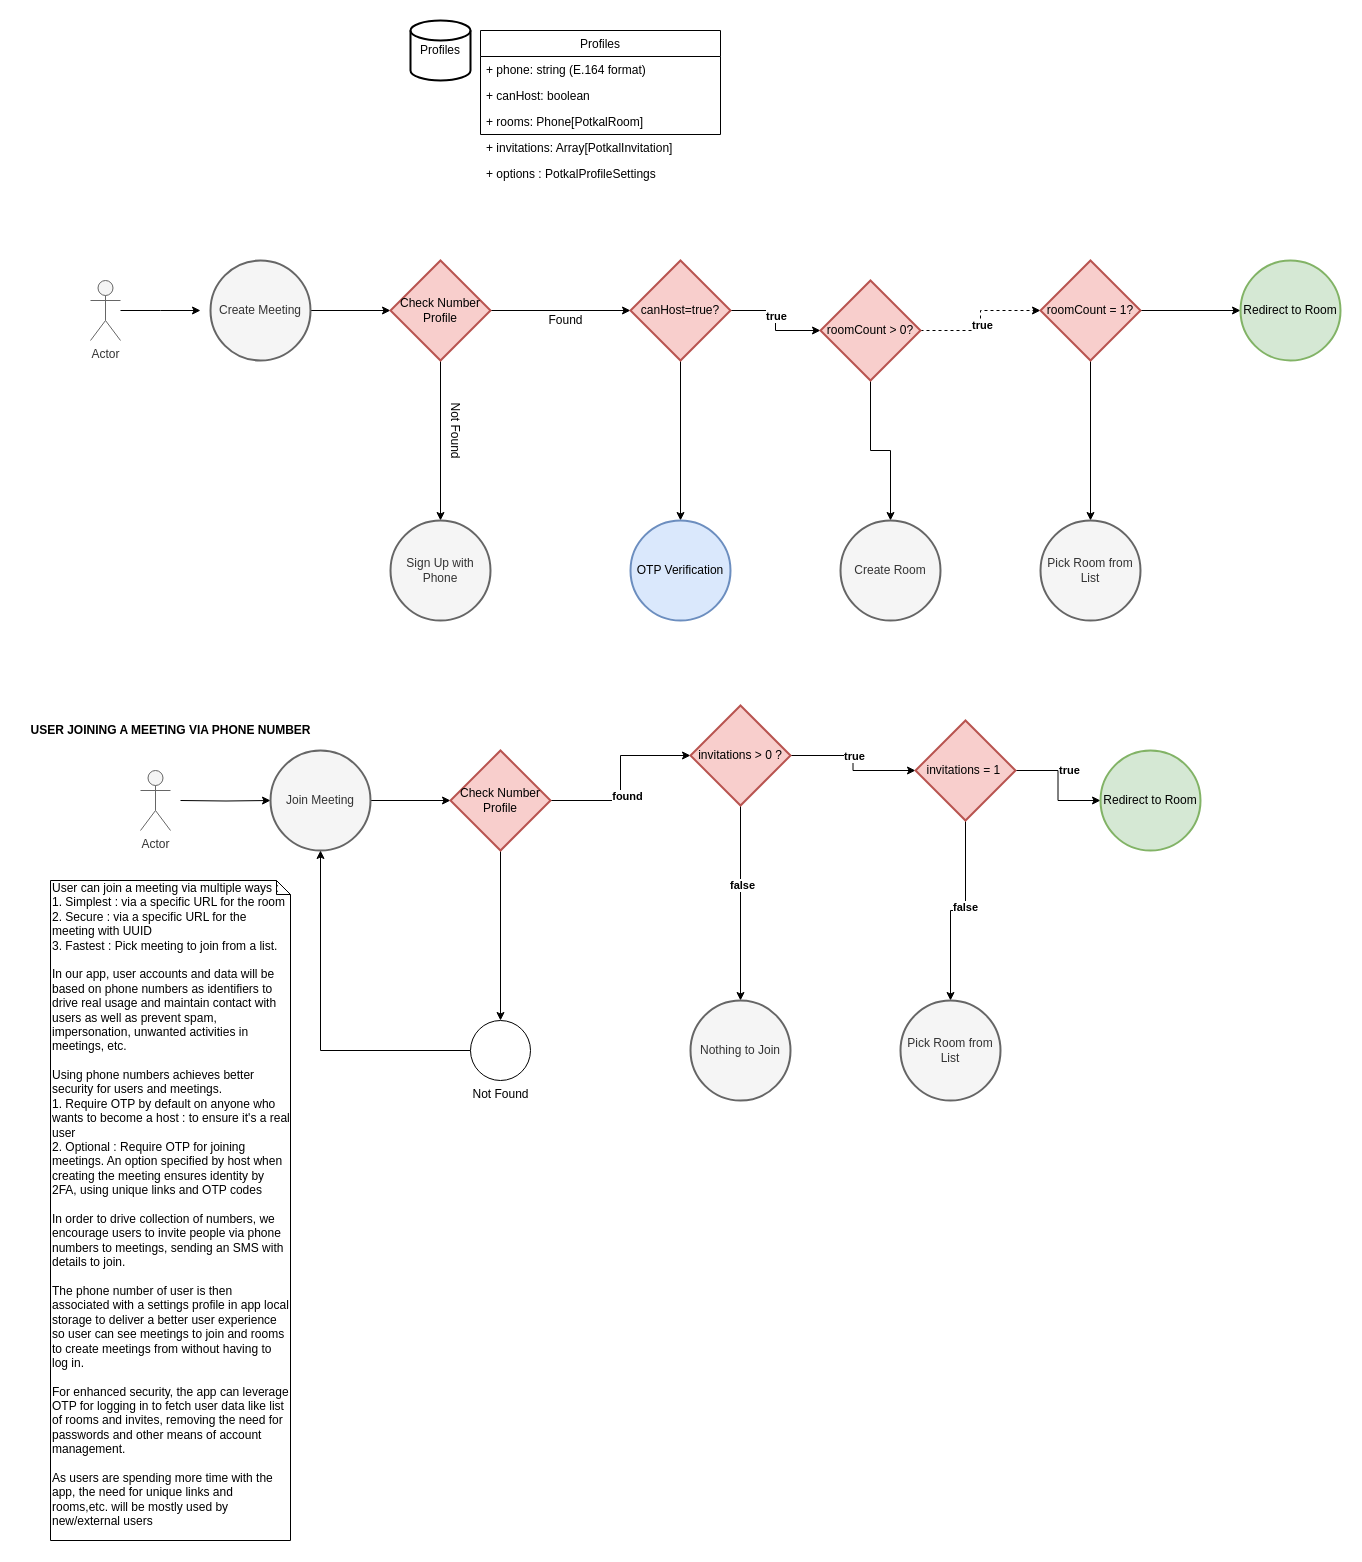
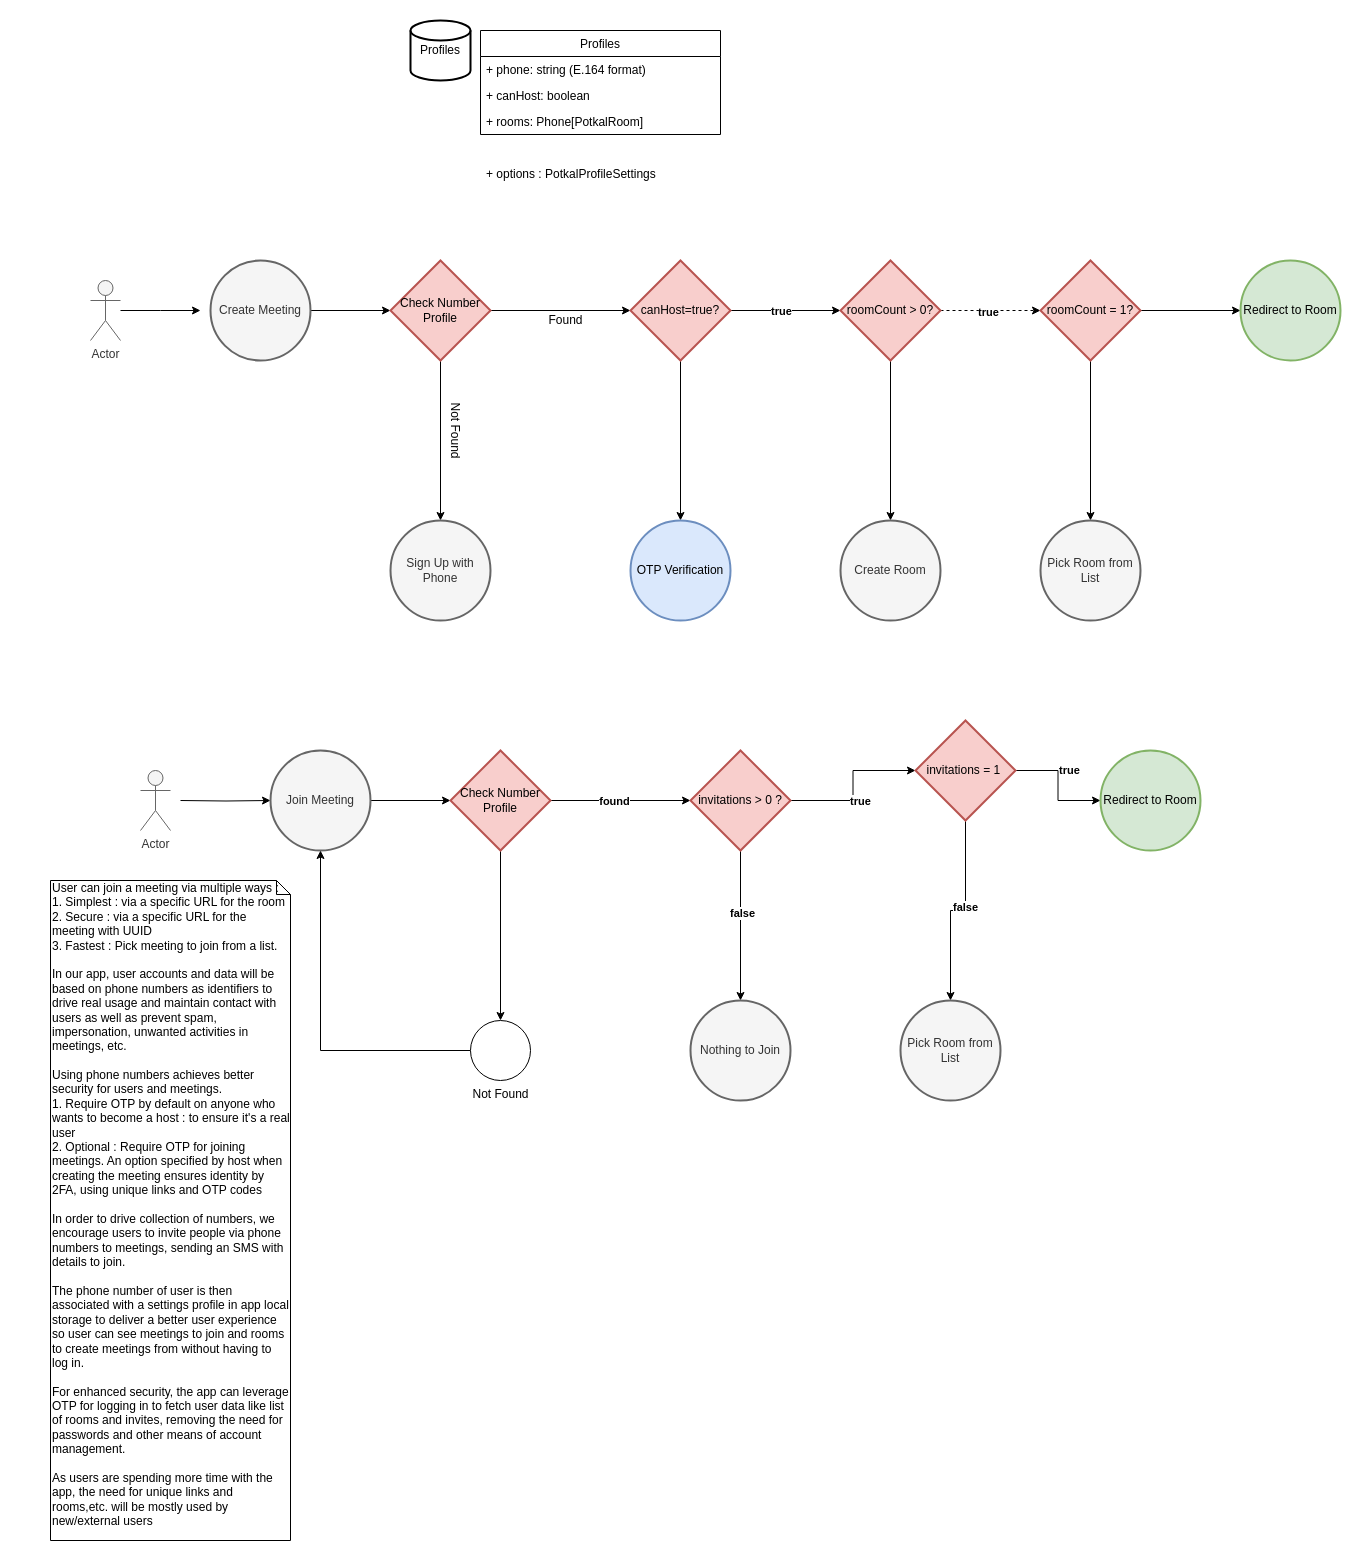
(601, 148) -> none
(871, 331) -> (891, 311)
(171, 731) -> none
(741, 756) -> (741, 801)
